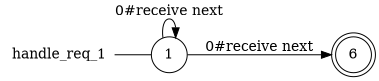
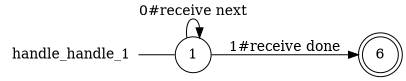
(259, 47) -> (285, 47)
(59, 55) -> (71, 55)
